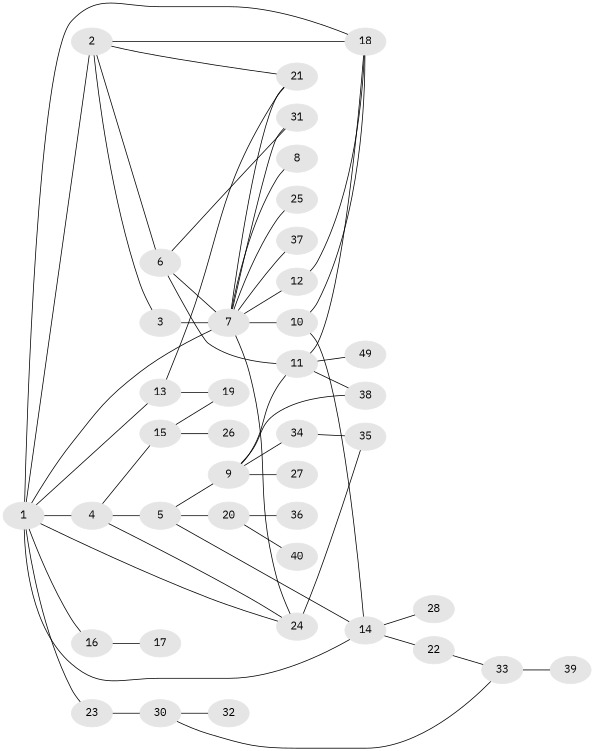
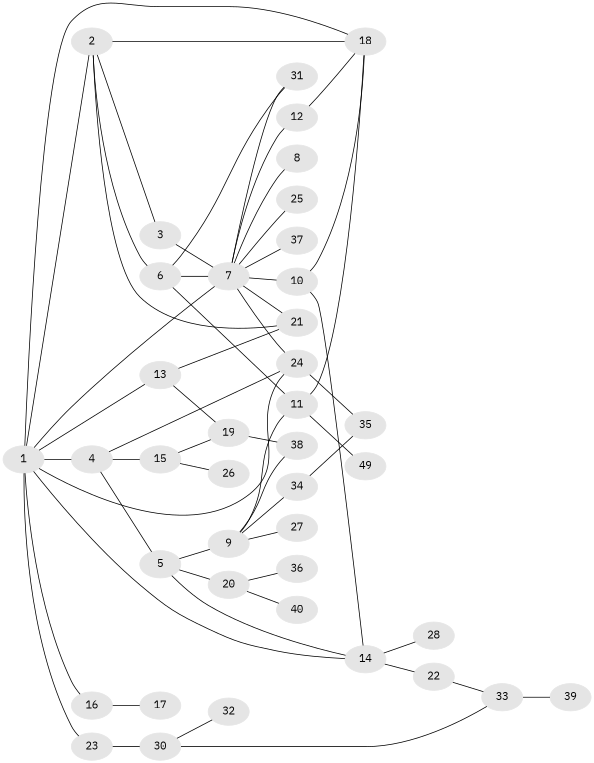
(335, 382) -> (263, 439)
